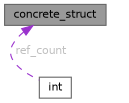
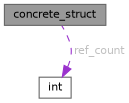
(13, 60) -> (71, 46)
